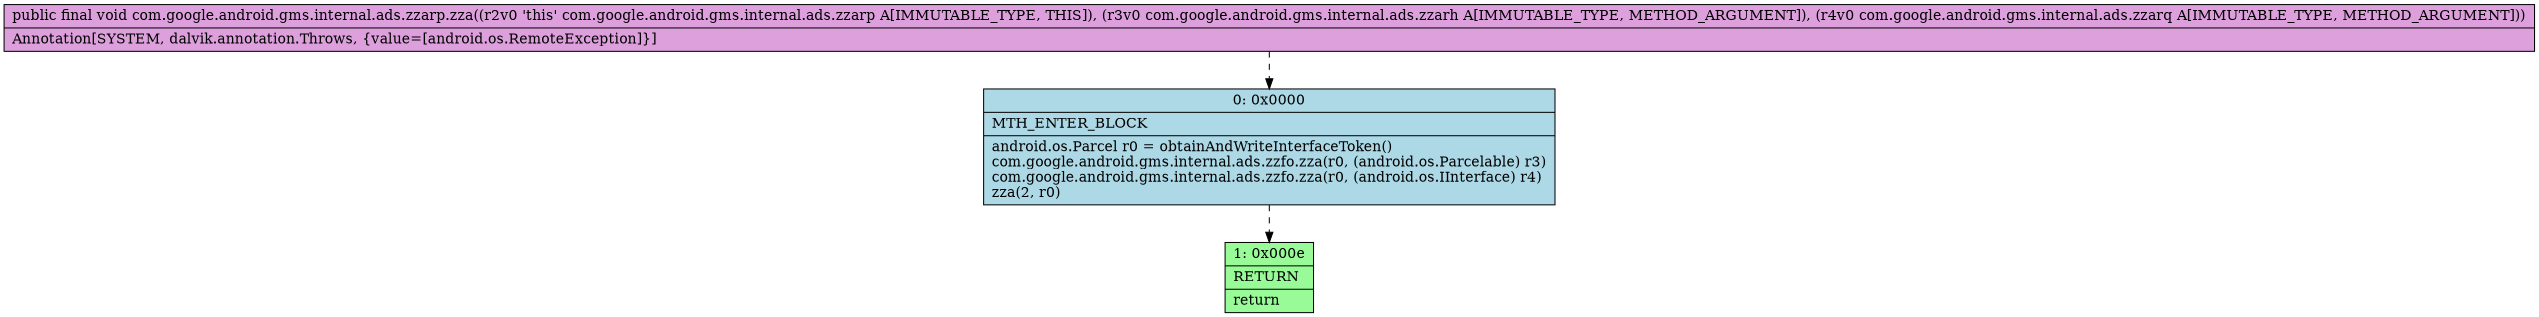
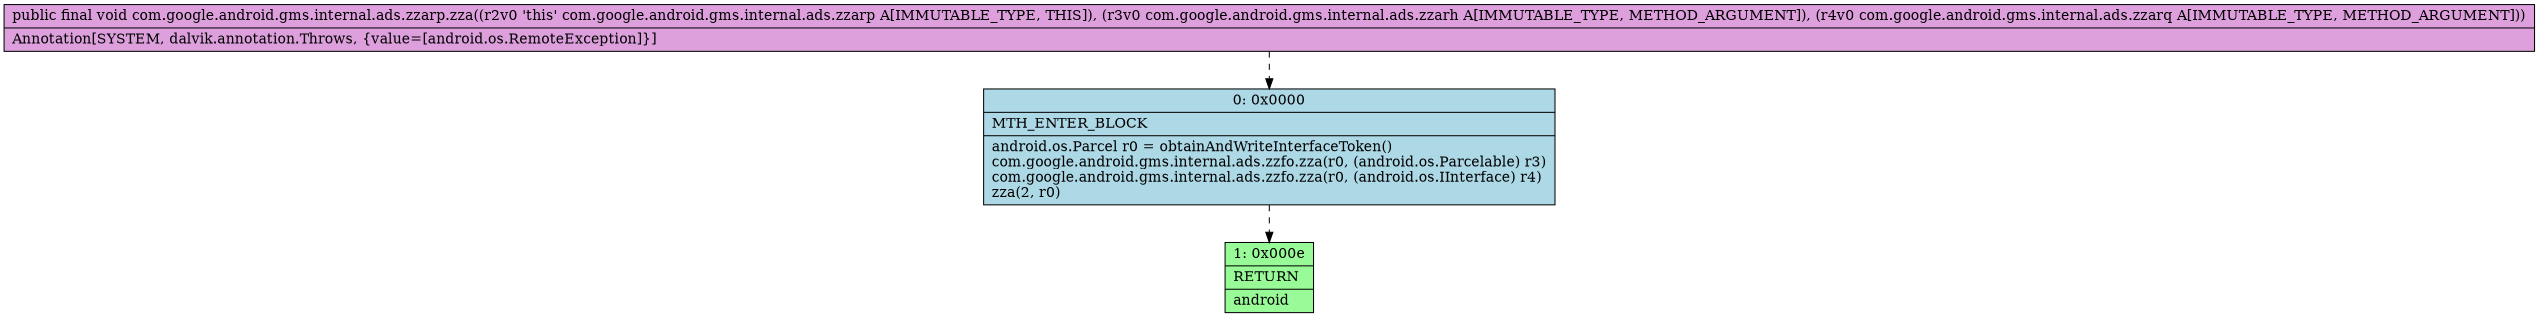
(1257, 300) -> (1261, 300)
